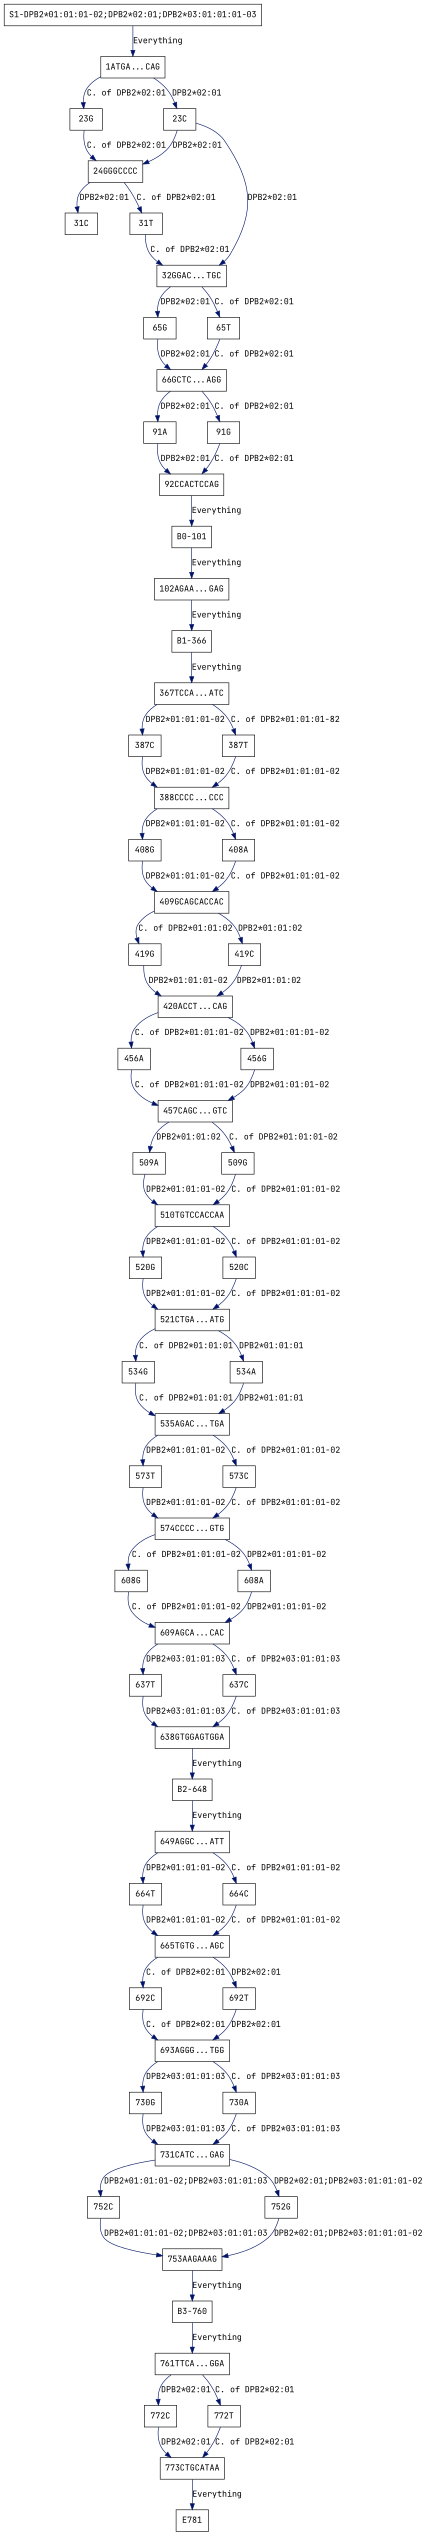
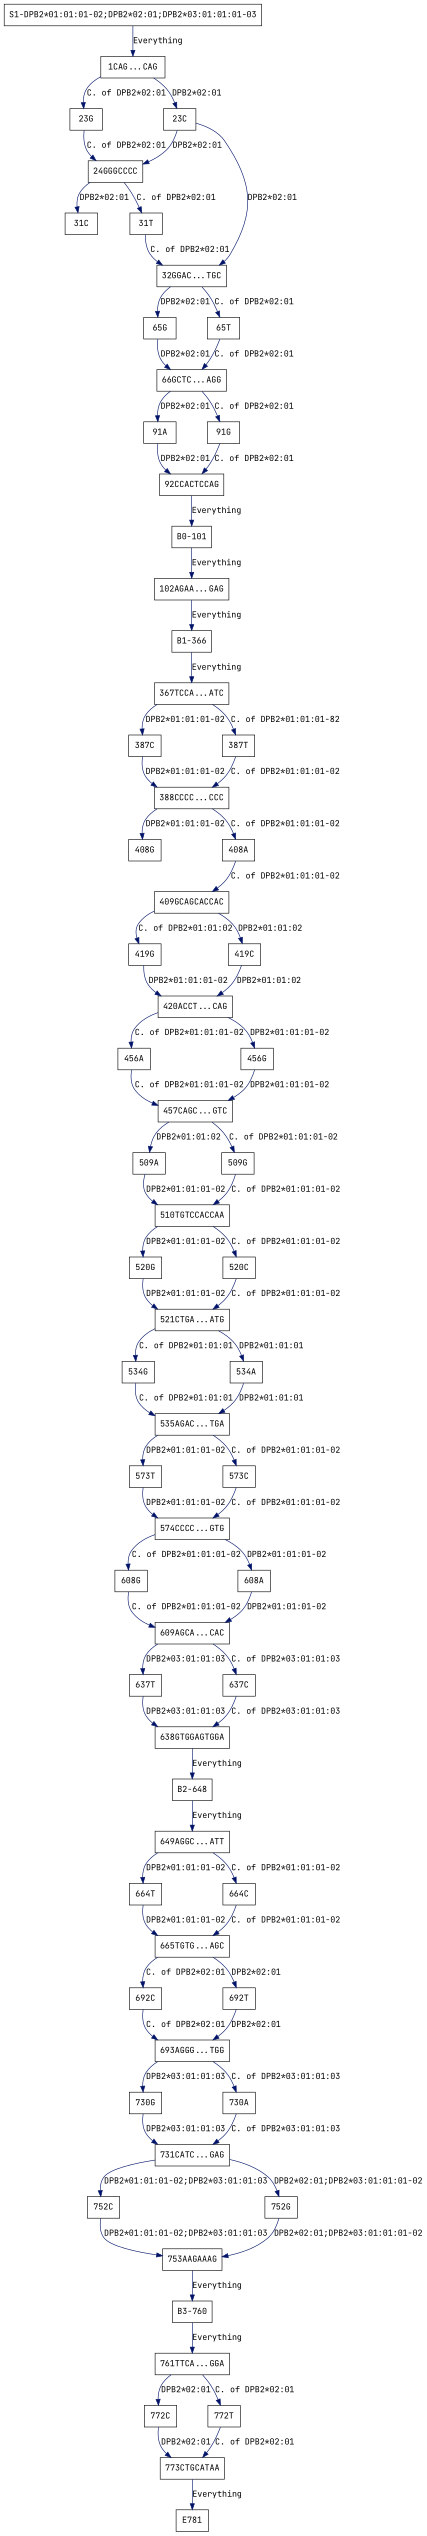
(133, 67) -> (133, 67)
(143, 876) -> none
